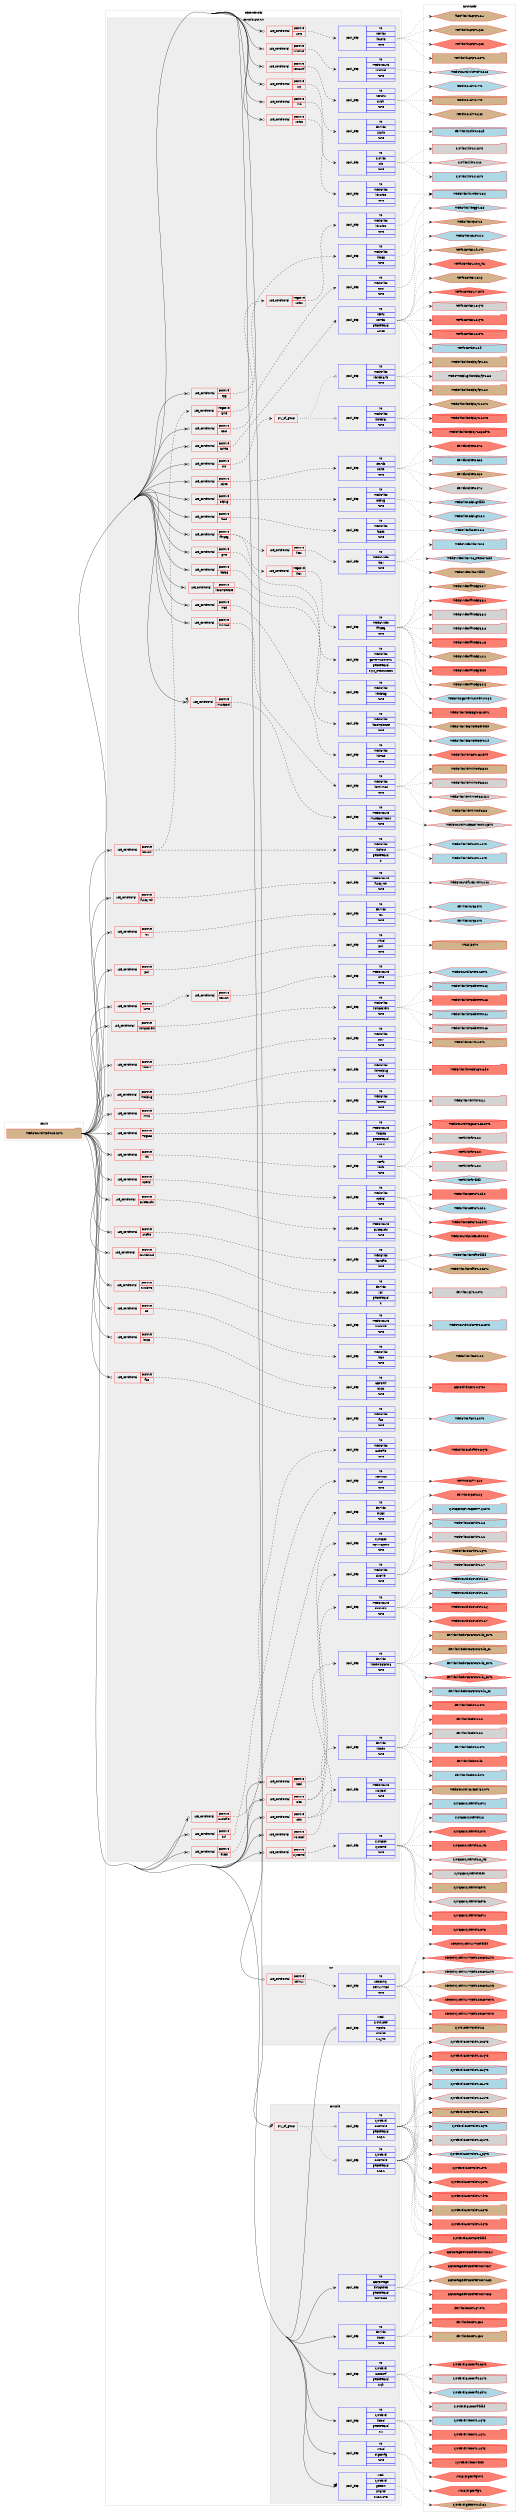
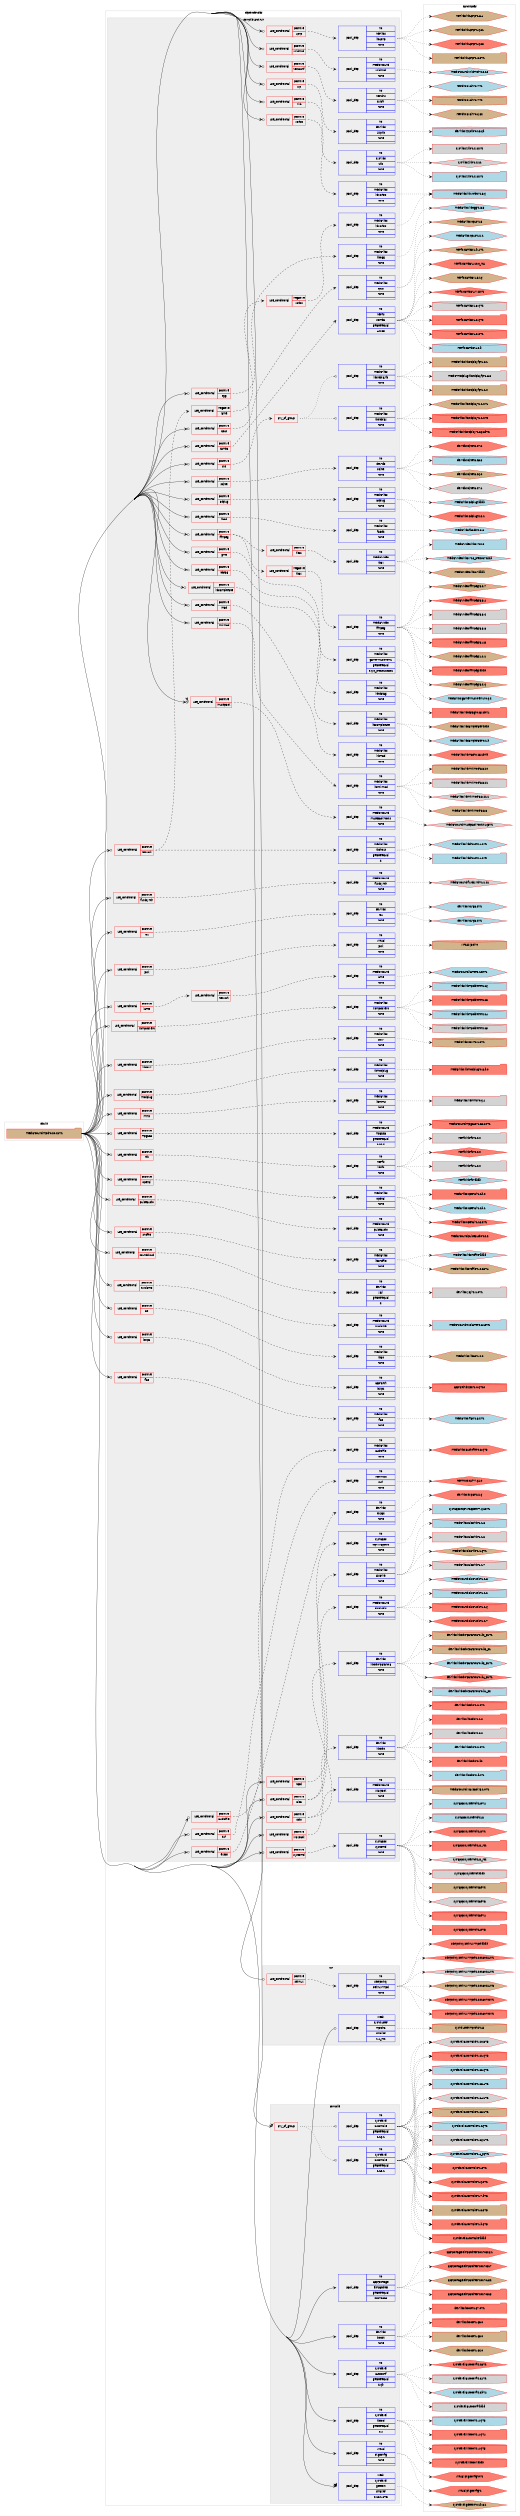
(470, 16) -> (470, 16)
(470, 517) -> (470, 517)
none -> (470, 2351)
